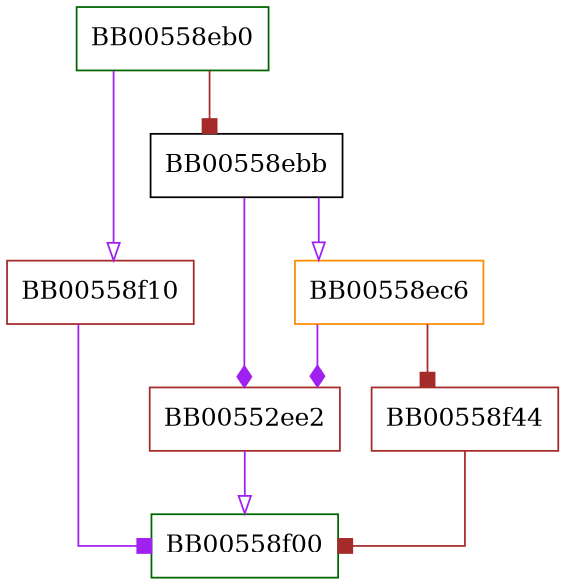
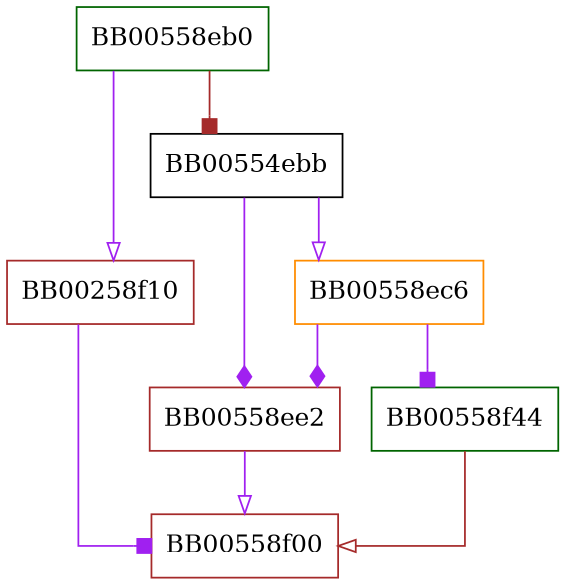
(247, 166) -> (247, 166)
(100, 292) -> (100, 292)
(428, 347) -> (428, 347)
(245, 419) -> (245, 419)
(465, 419) -> (465, 419)
(245, 546) -> (245, 546)
(458, 546) -> (458, 546)
